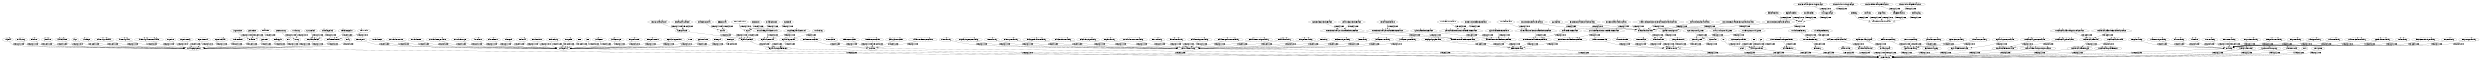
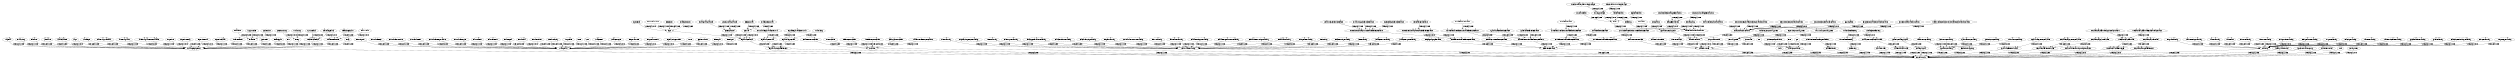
none -> (1364, 22)
(1469, 26) -> (1479, 35)
none -> (1695, 35)
